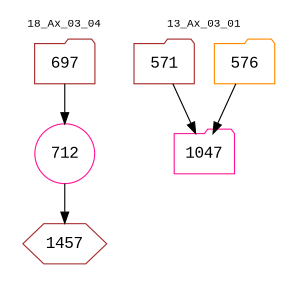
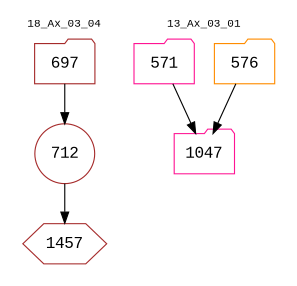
(164, 64) -> (164, 64)
(65, 154) -> (65, 154)
